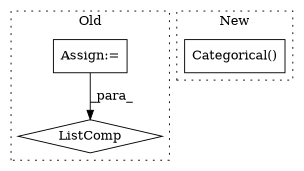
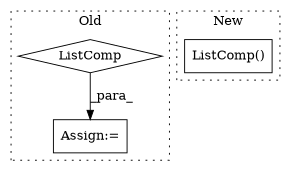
(235, 56) -> (228, 56)
(90, 92) -> (90, 92)
